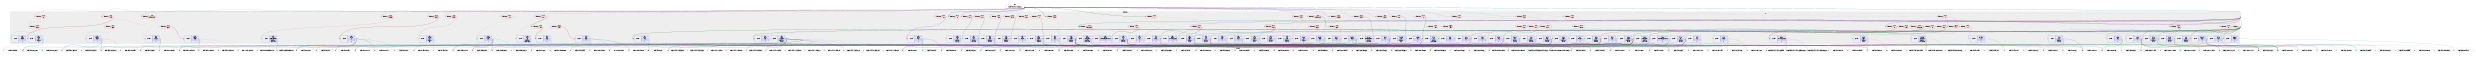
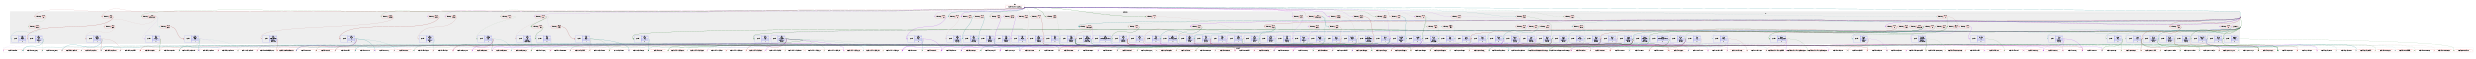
(189, 51) -> (189, 51)
